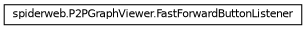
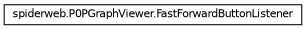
(153, 15) -> (153, 15)
